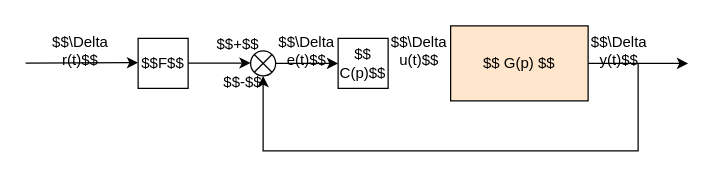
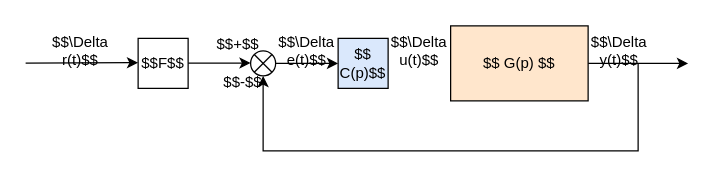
(363, 63) -> (363, 63)
